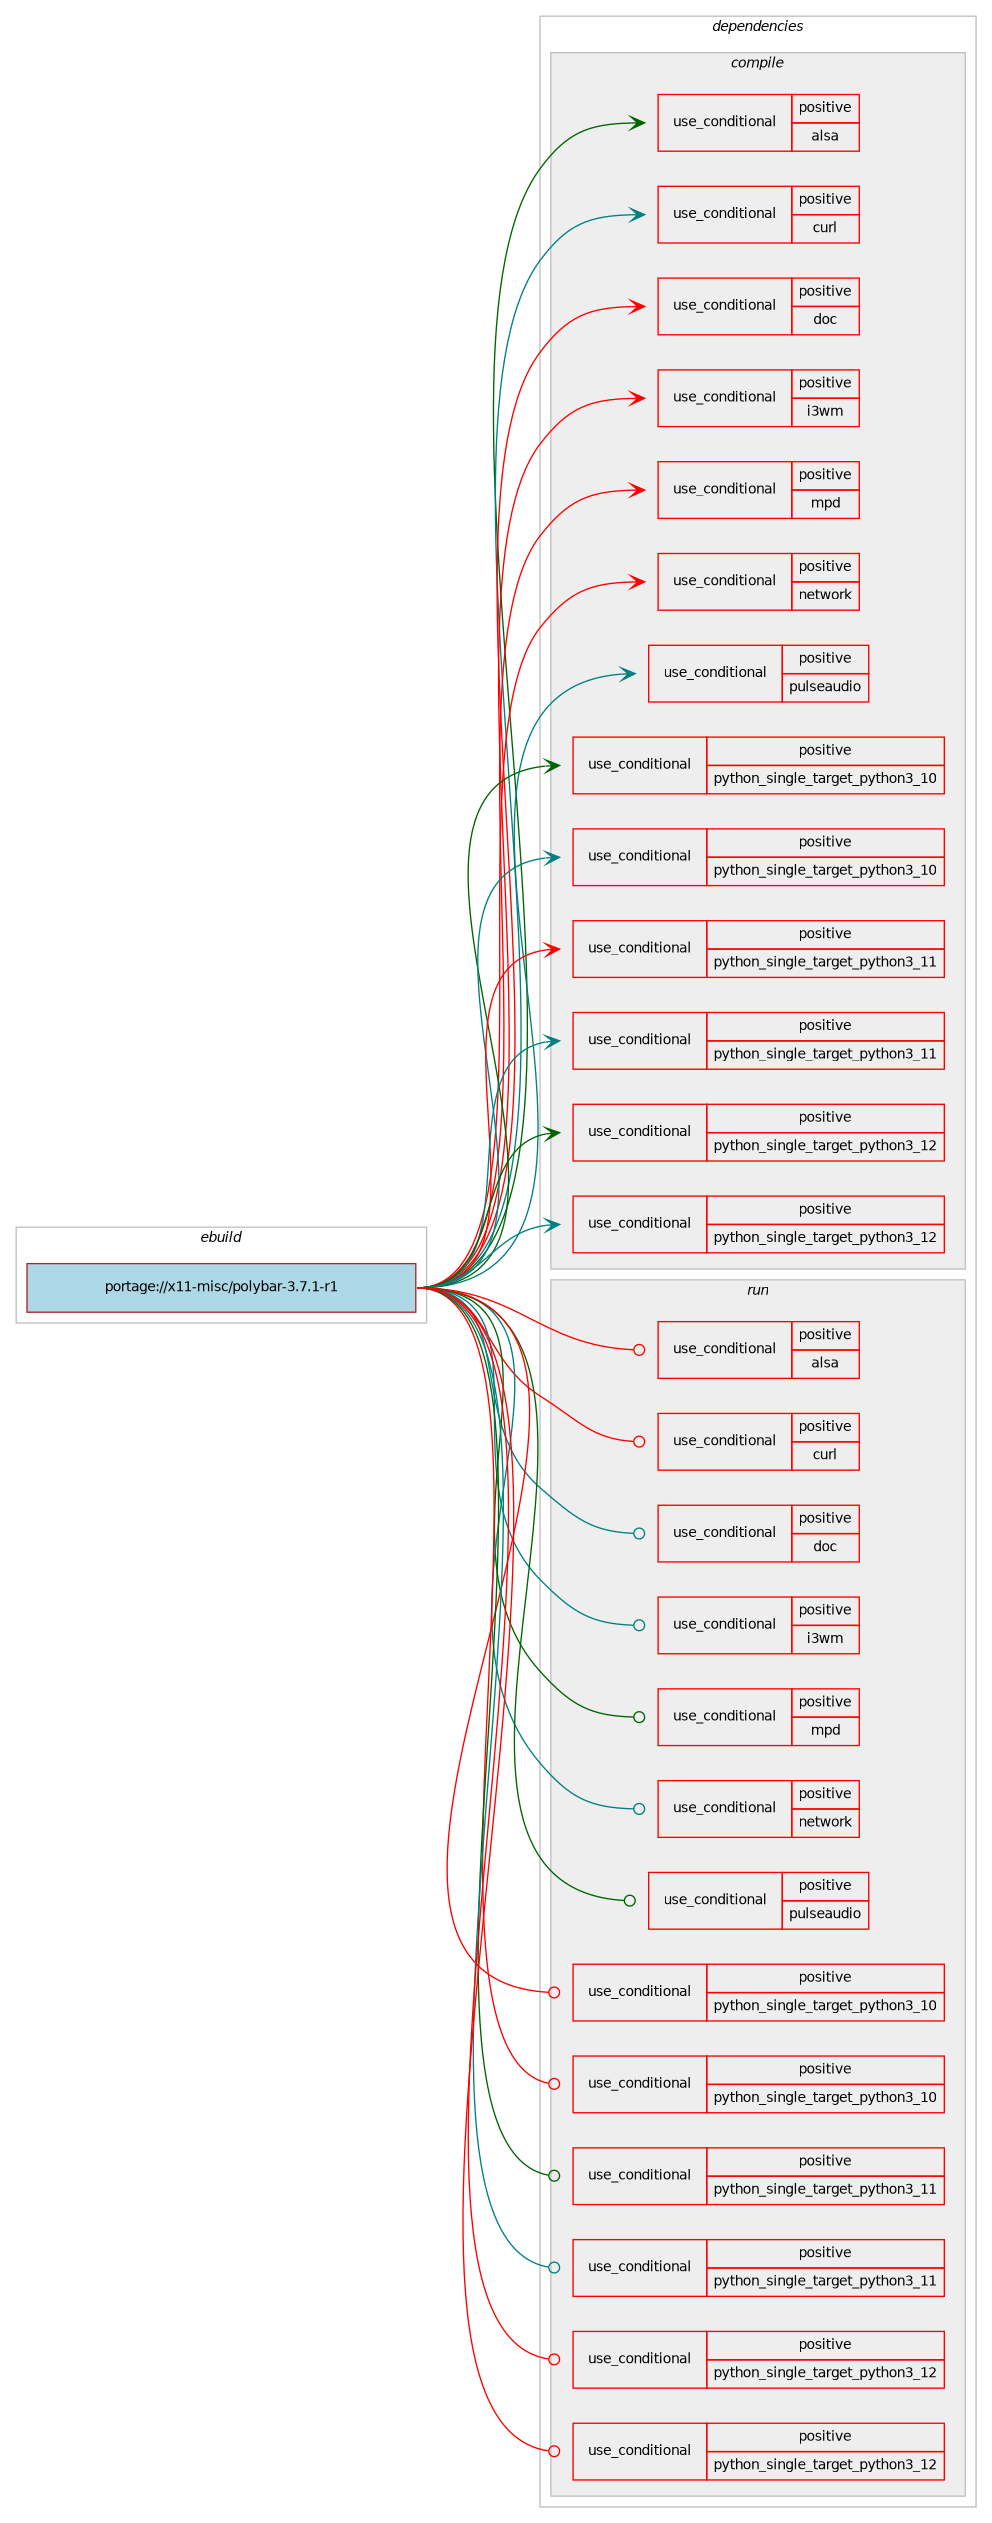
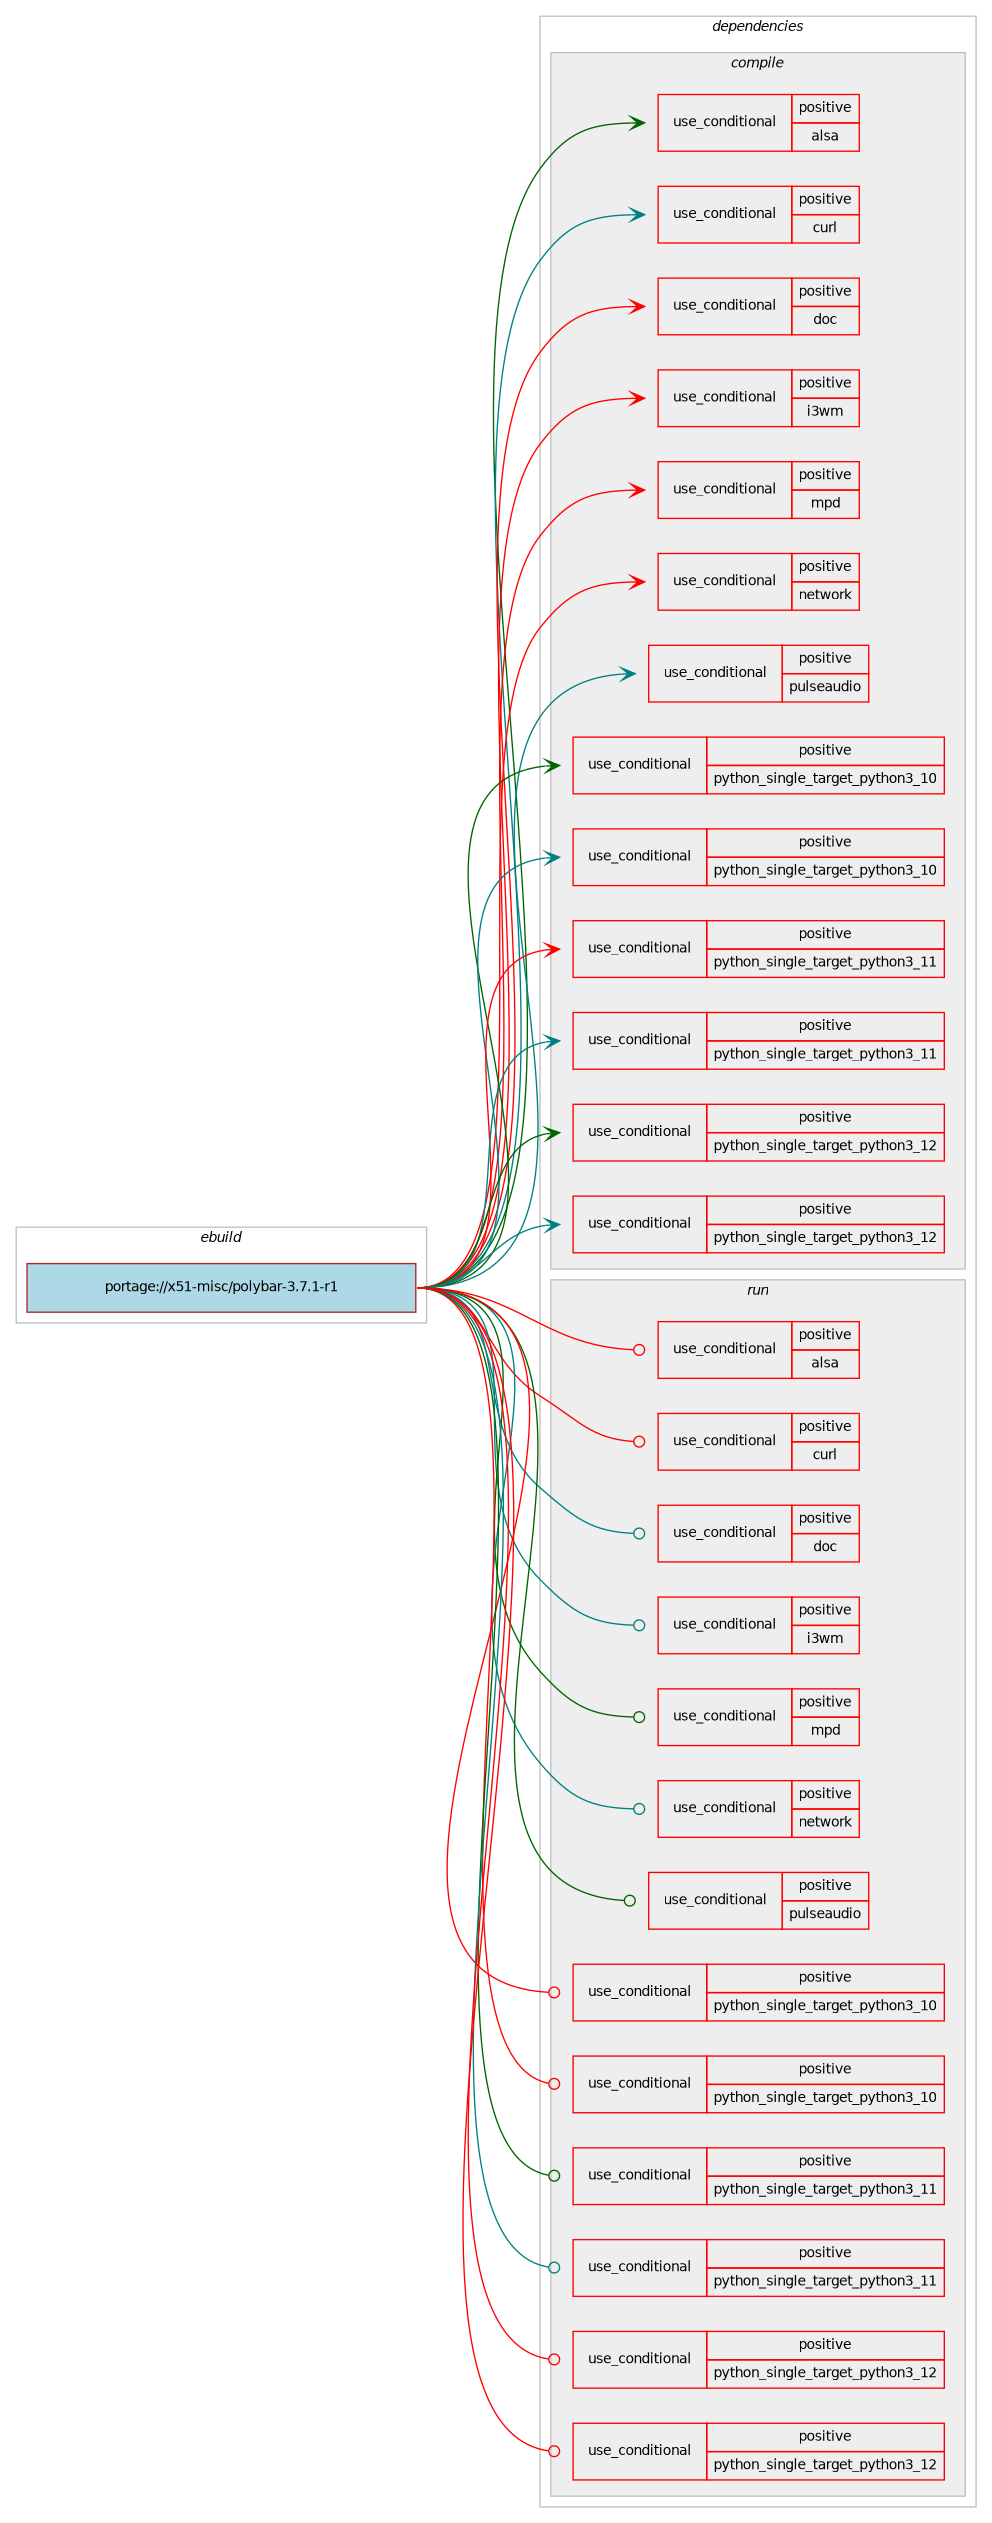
(221, 1288) -> (221, 1288)
